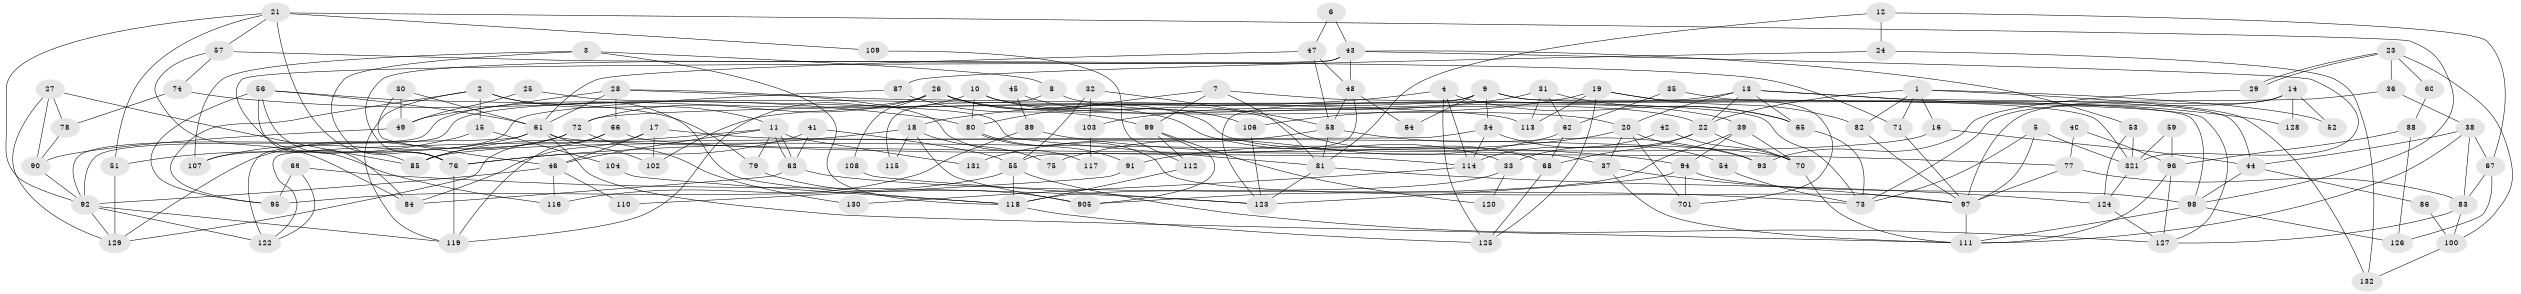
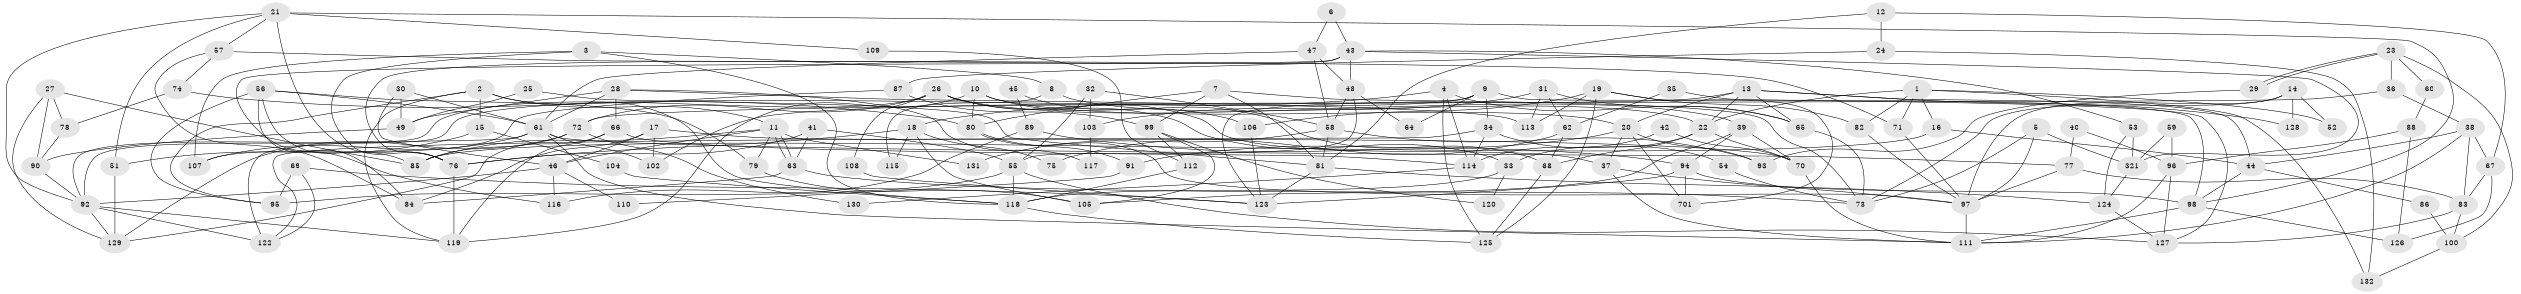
(1822, 101) -> none
(1085, 205) -> (1085, 205)
